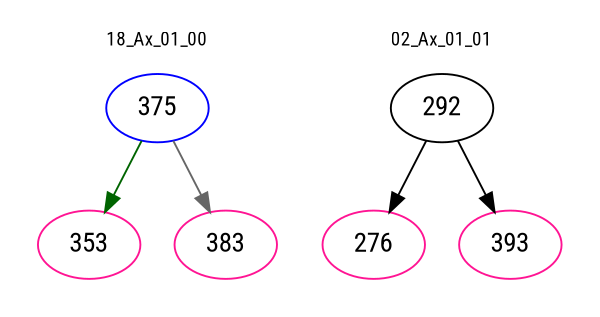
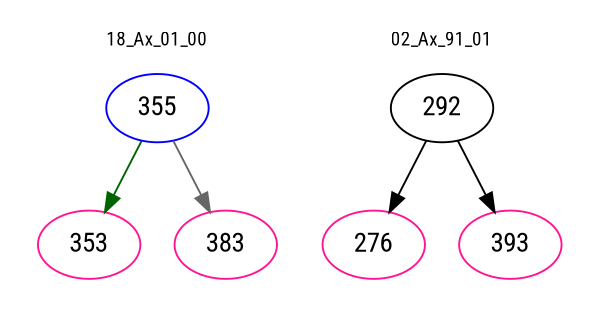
(442, 41) -> (442, 41)
(157, 108) -> (157, 108)
